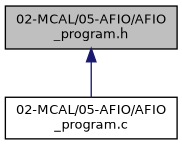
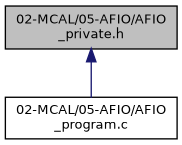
(91, 28) -> (91, 28)
